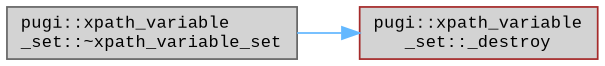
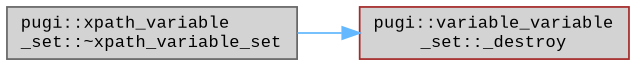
(479, 33) -> (494, 33)
